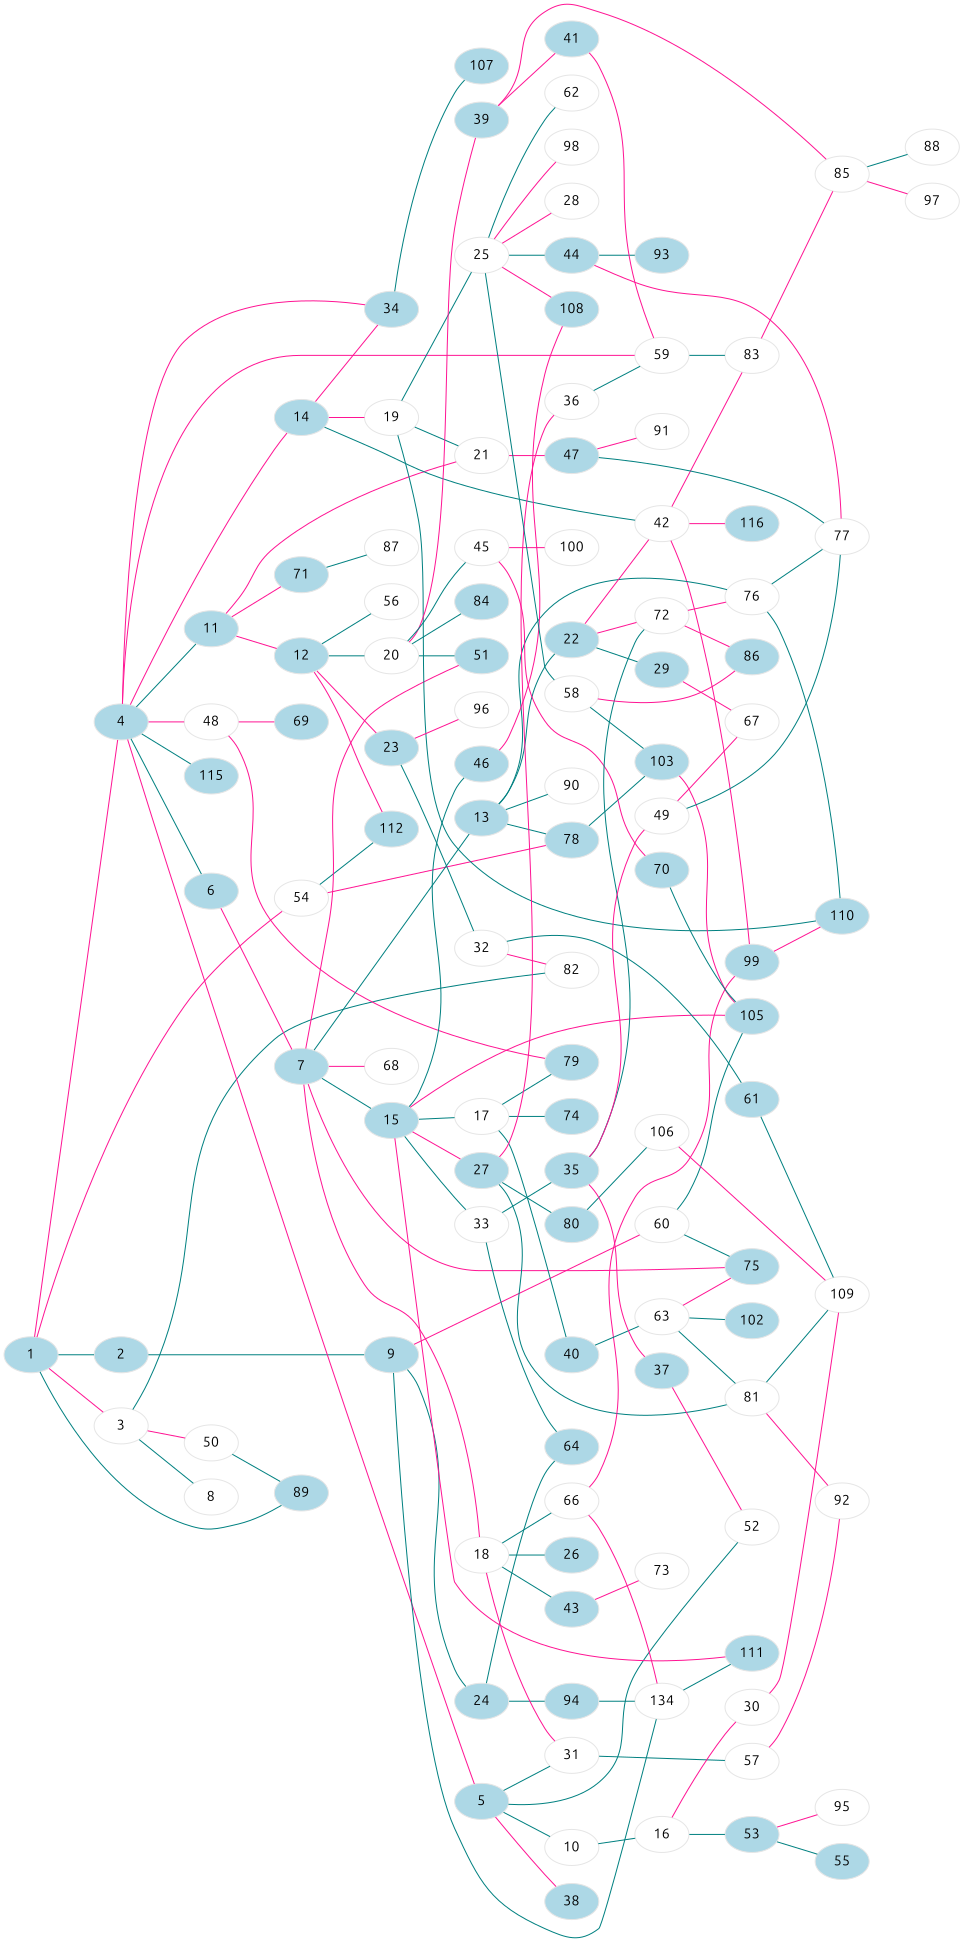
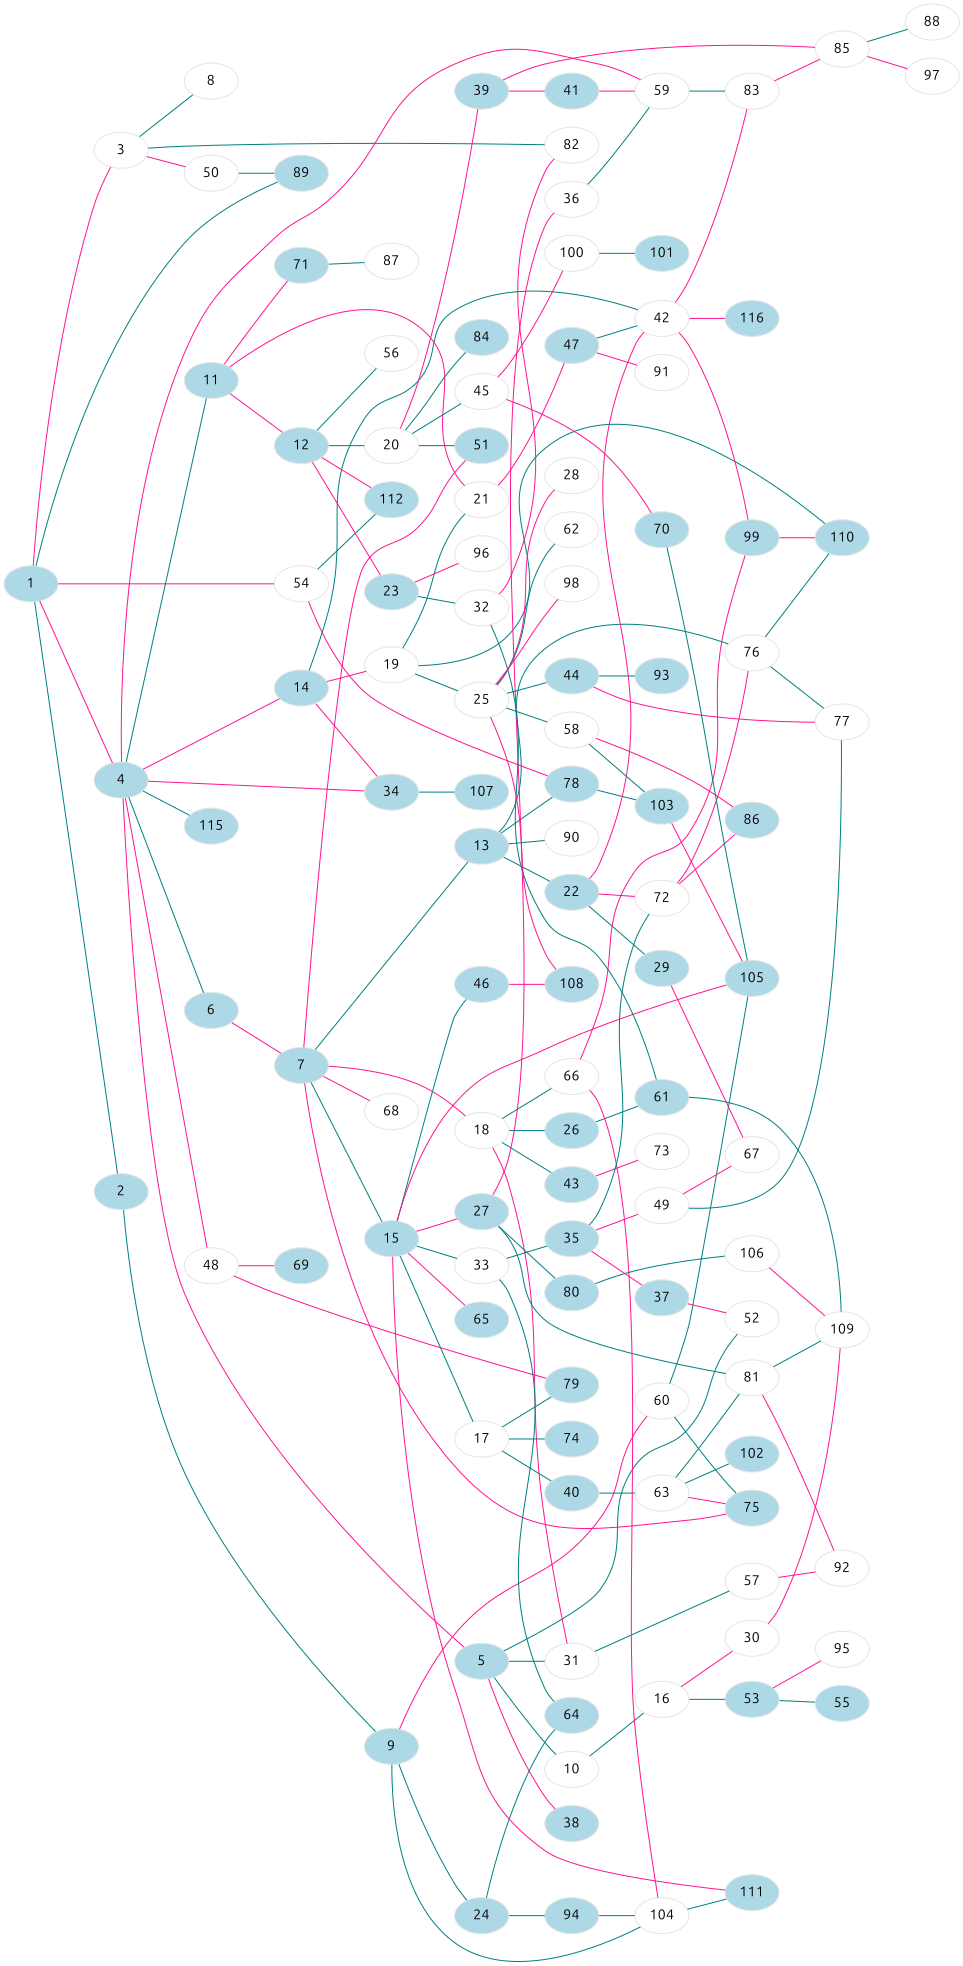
none -> (662, 253)
(716, 477) -> (617, 332)
none -> (616, 1114)
none -> (482, 1320)
(662, 1701) -> (662, 1916)
